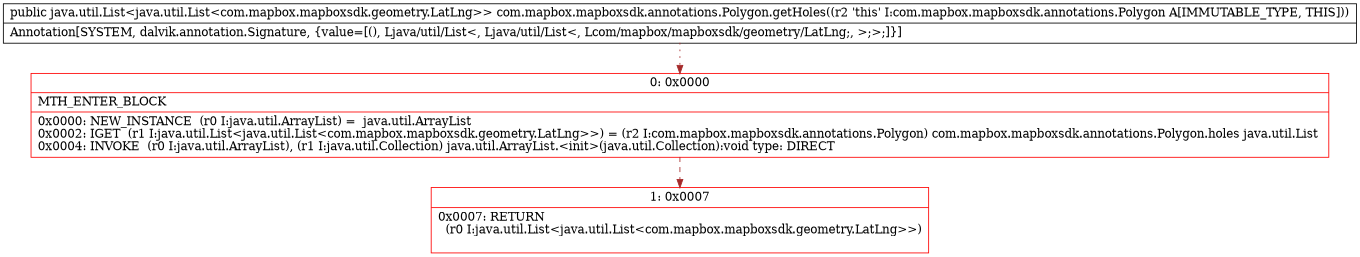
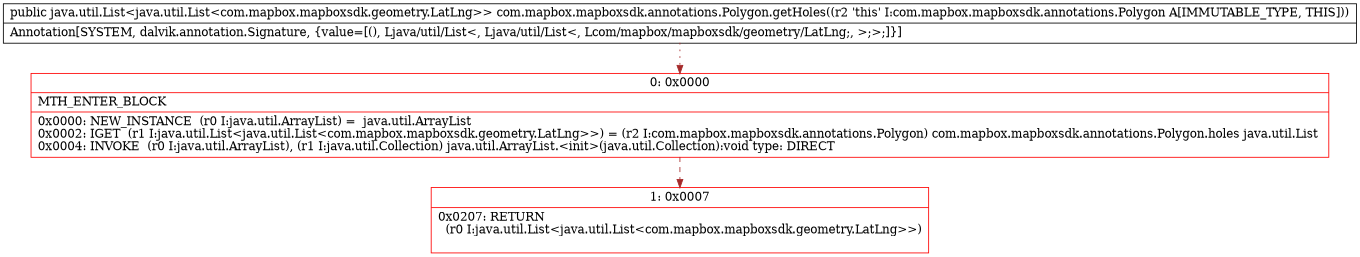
(495, 217) -> (495, 217)
